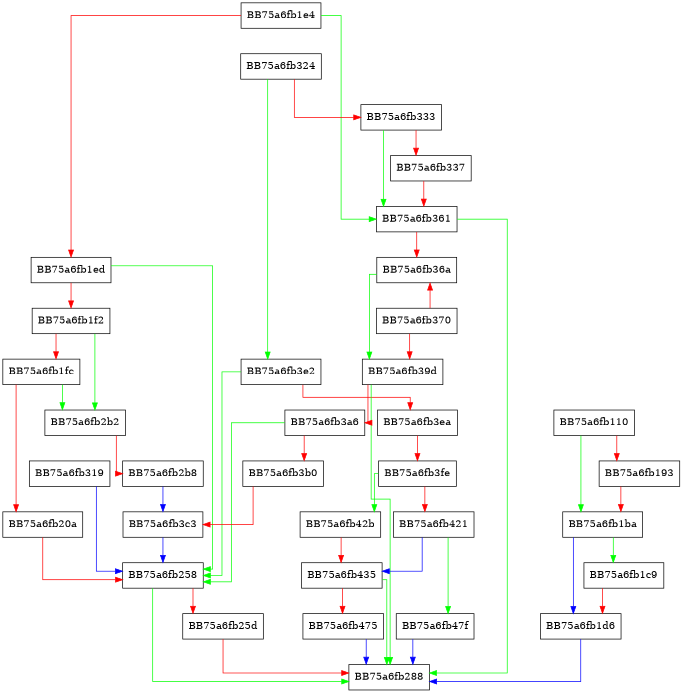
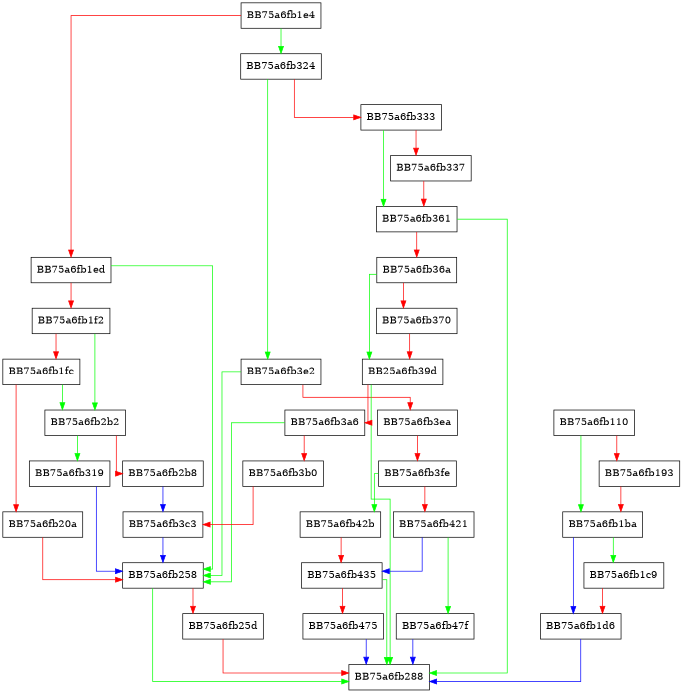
(341, 128) -> (281, 37)
(430, 299) -> (403, 292)
(403, 372) -> (403, 372)
none -> (77, 445)
